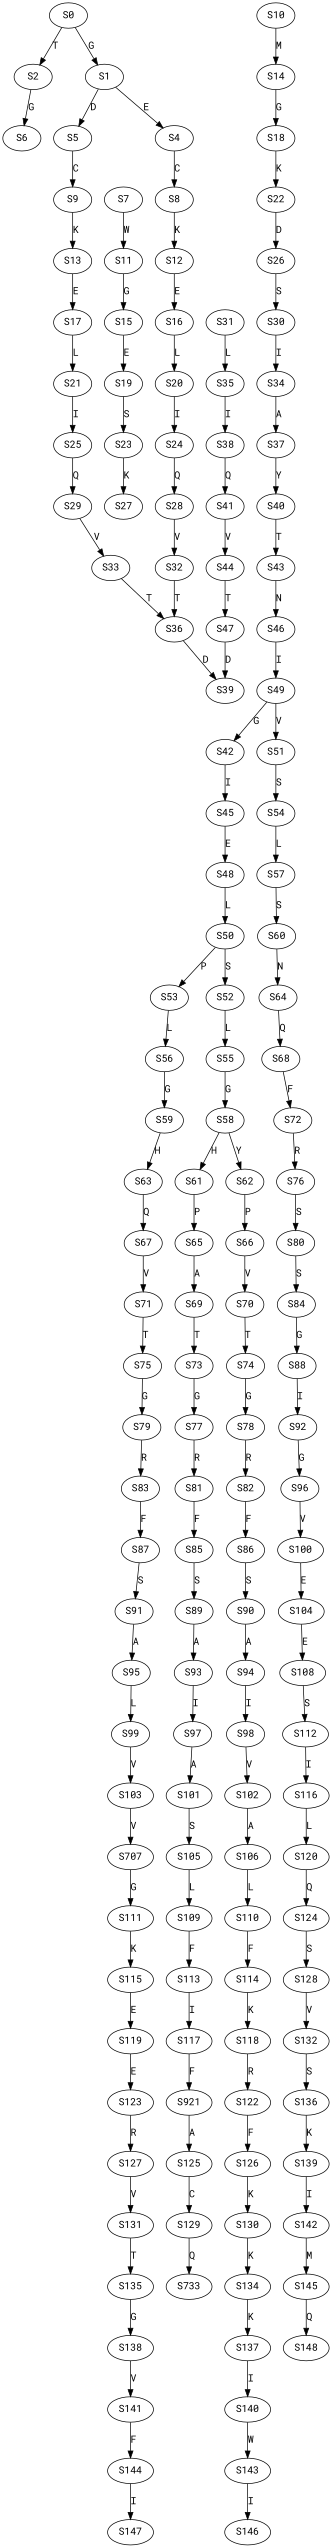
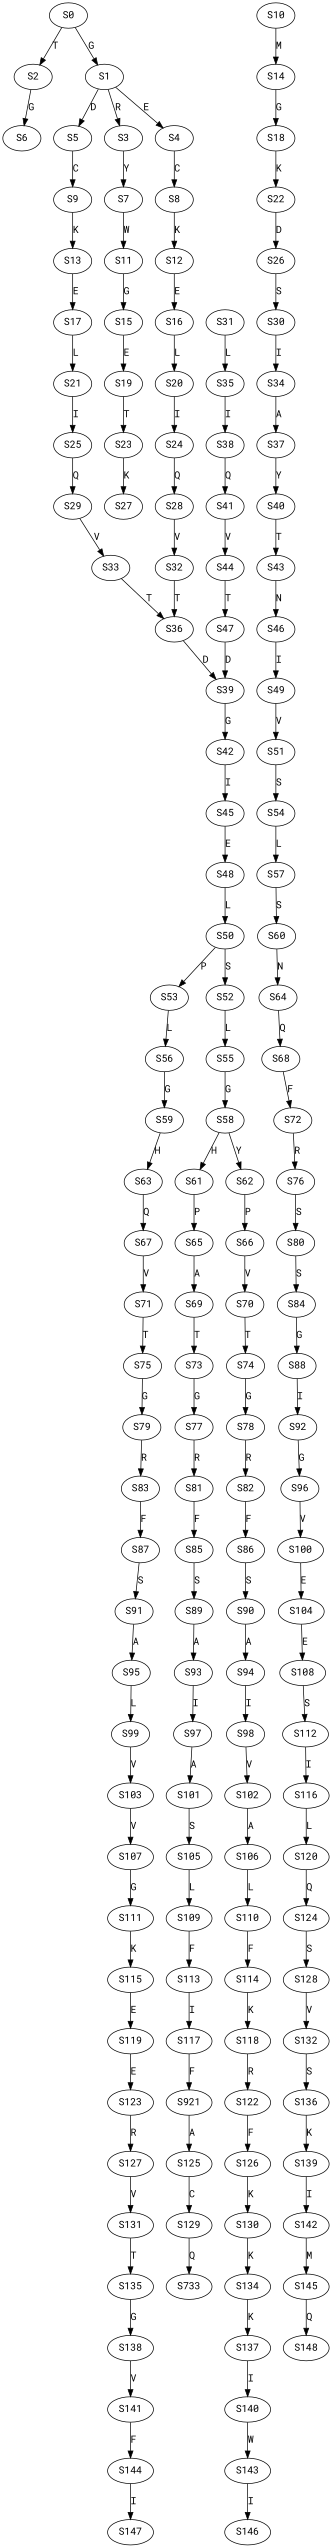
none -> (123, 138)
(127, 415) -> (127, 415)
(253, 719) -> (225, 718)
(131, 1857) -> (131, 1857)
